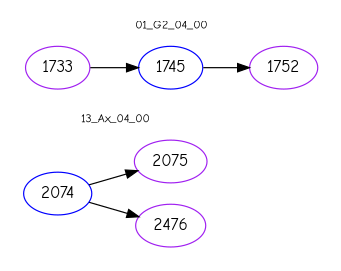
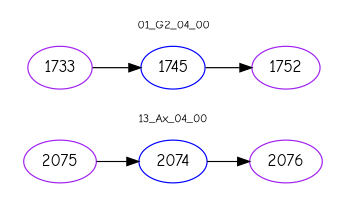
(108, 179) -> (112, 162)
(171, 226) -> (286, 162)
